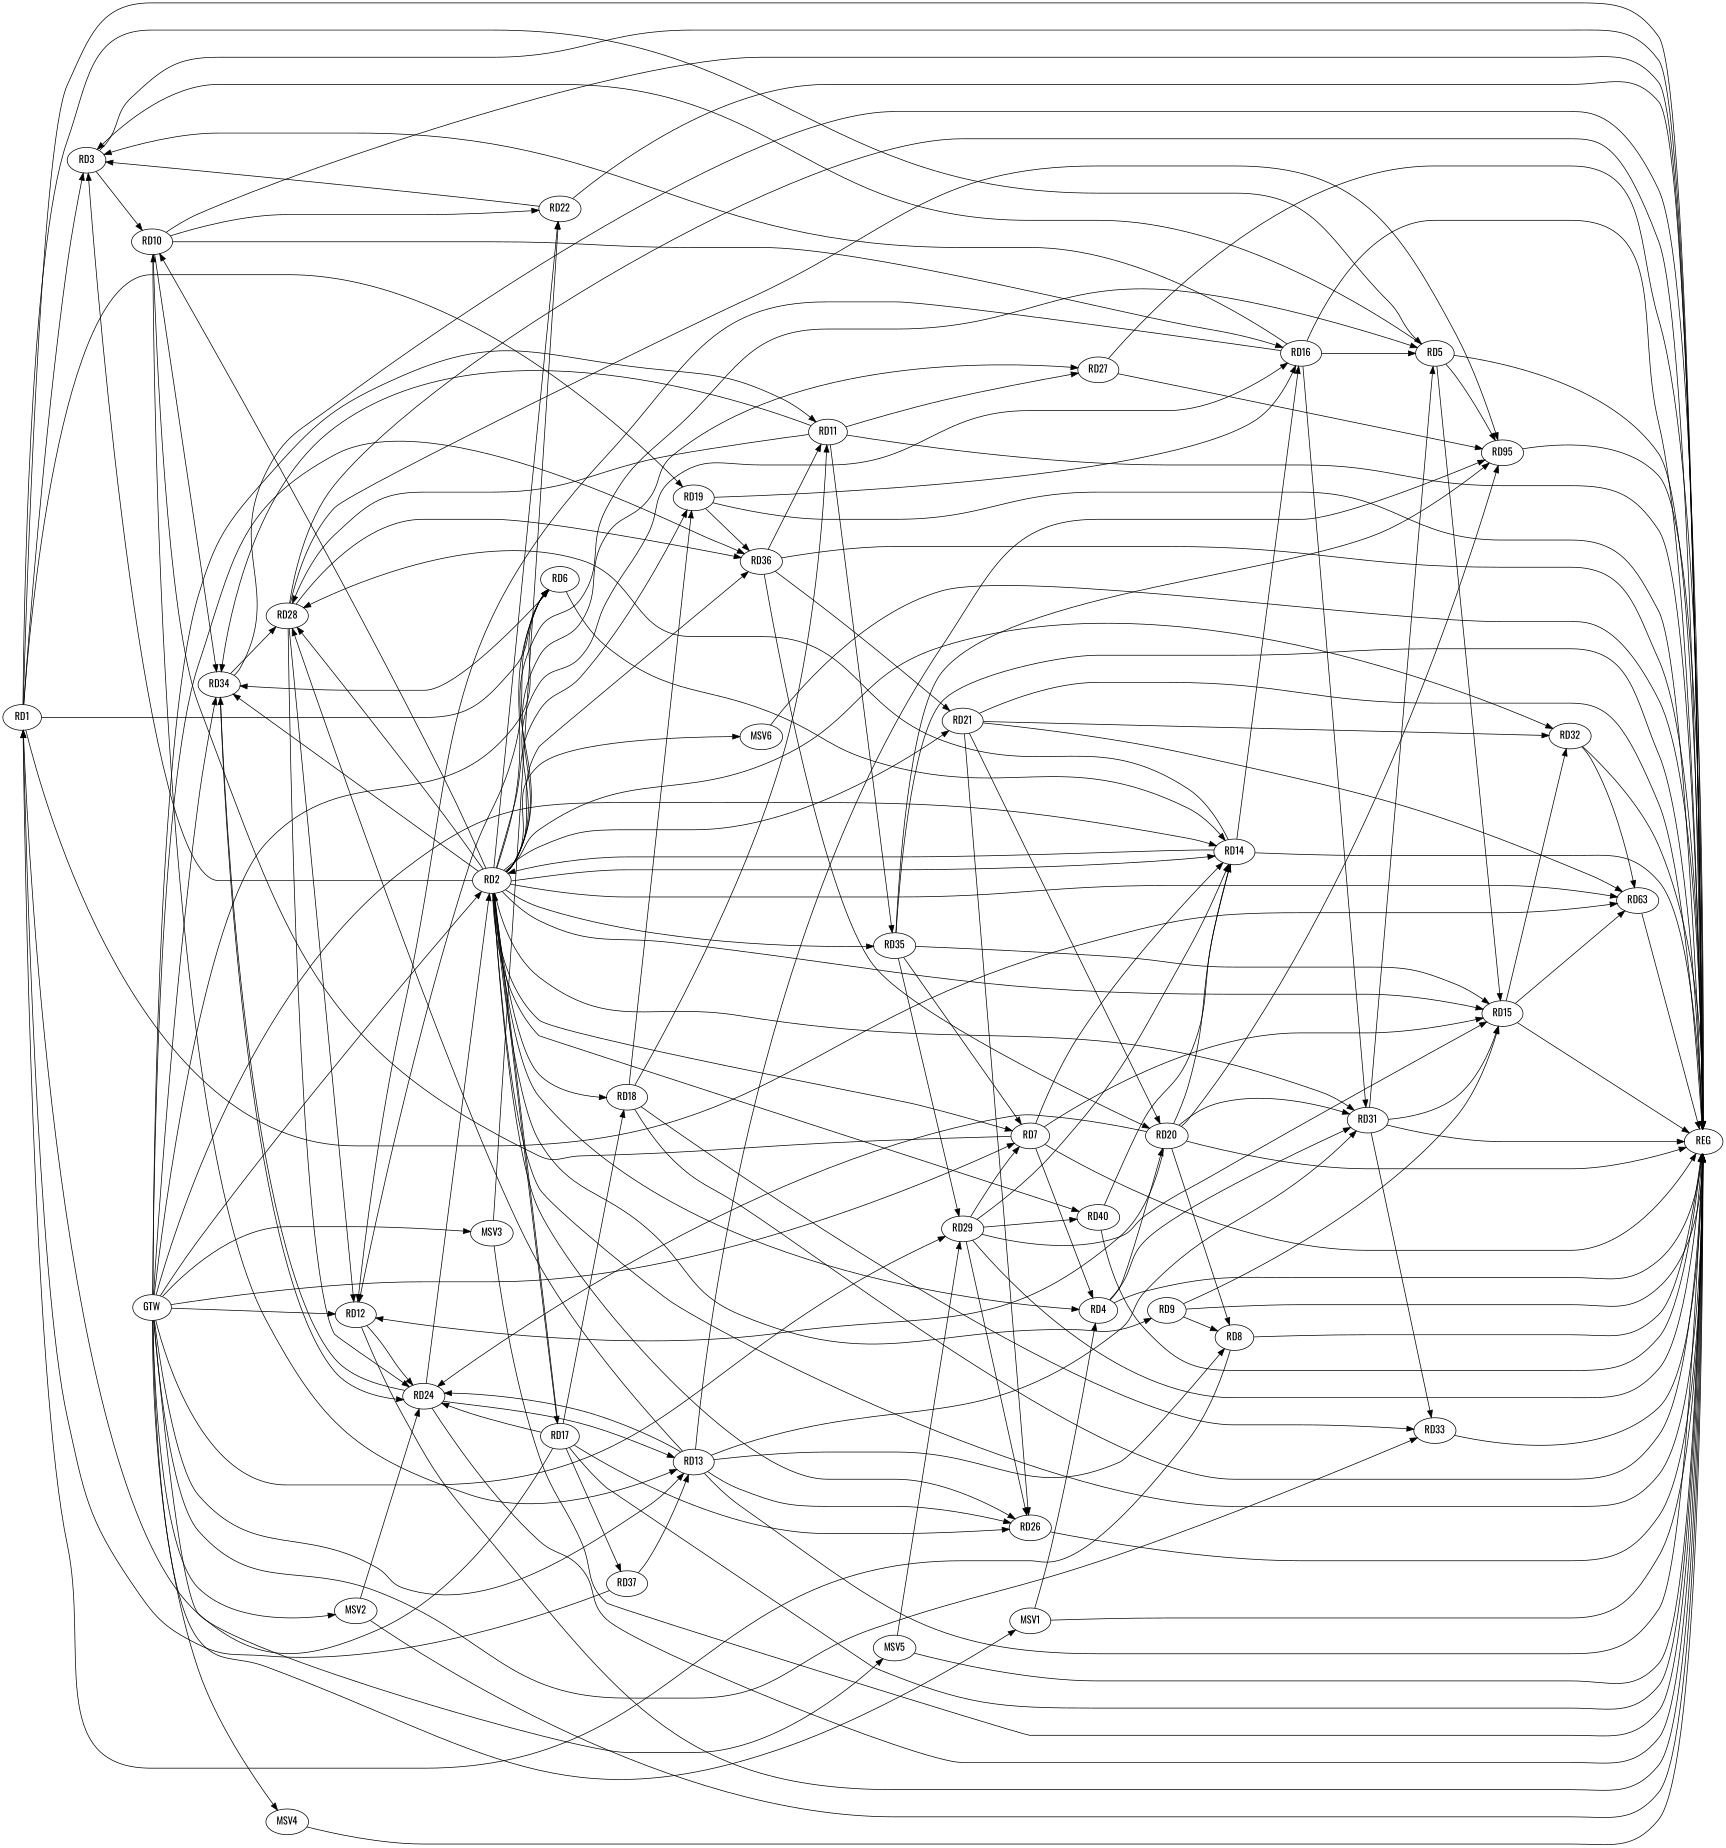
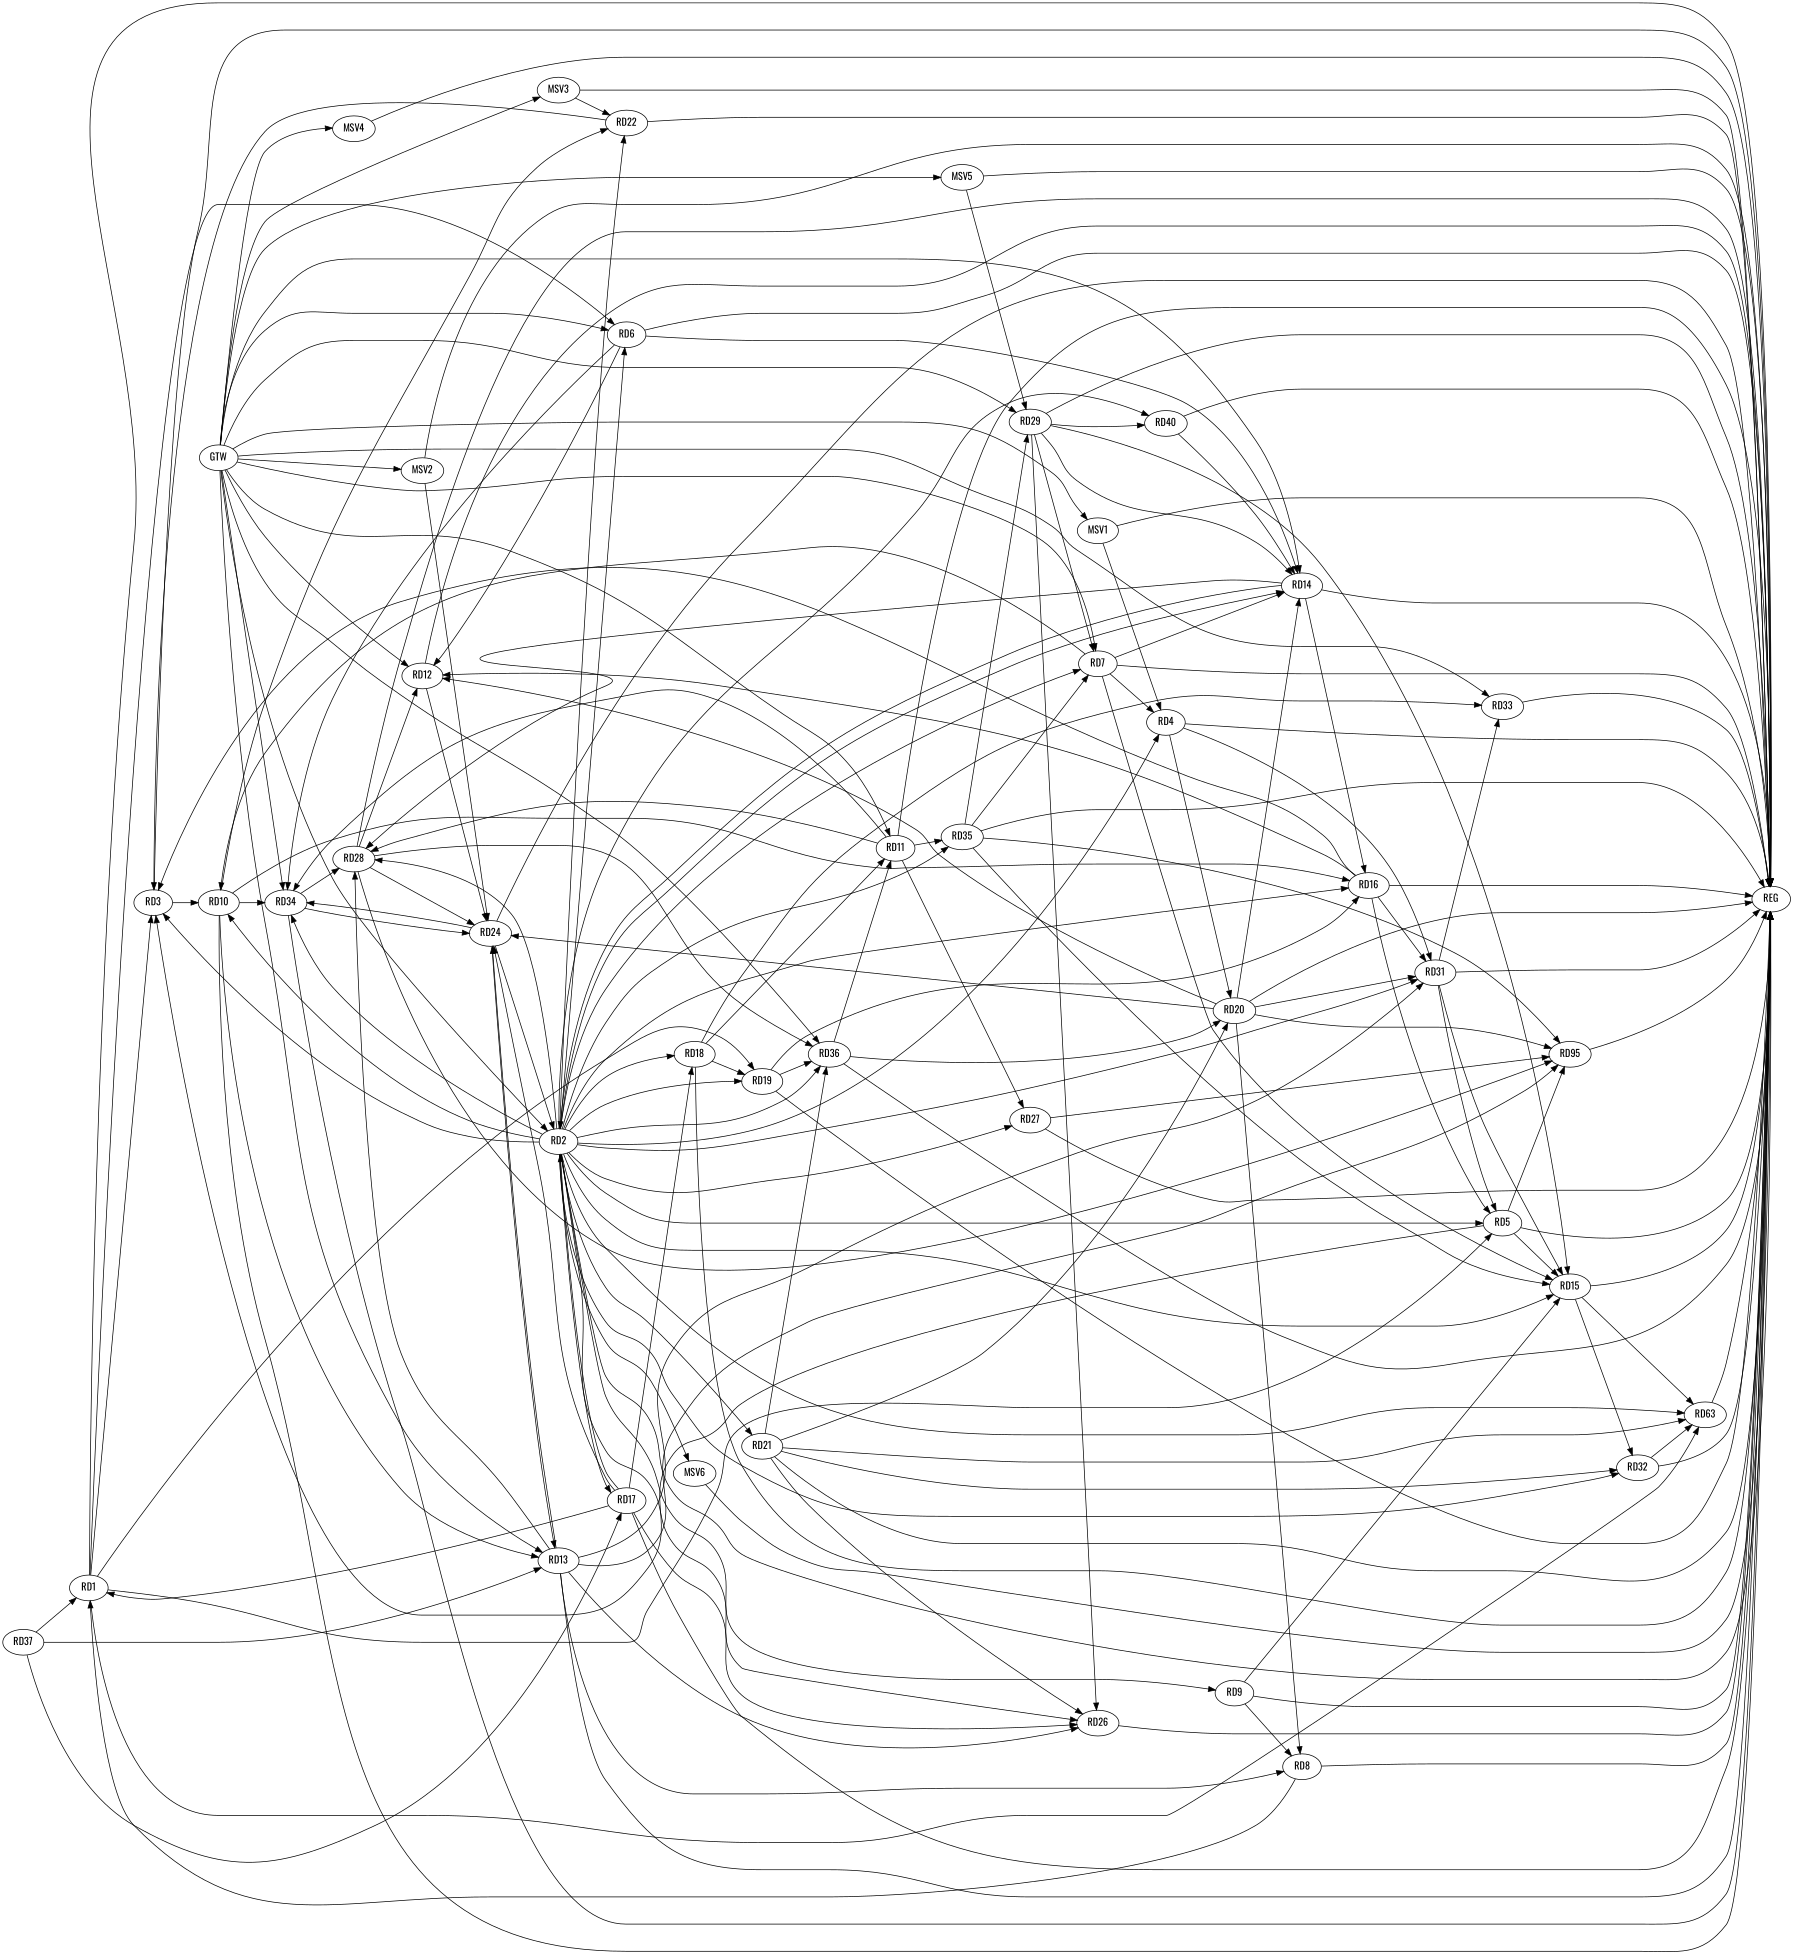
none -> (1488, 253)
(865, 641) -> (797, 1245)
(592, 1507) -> (347, 1838)
